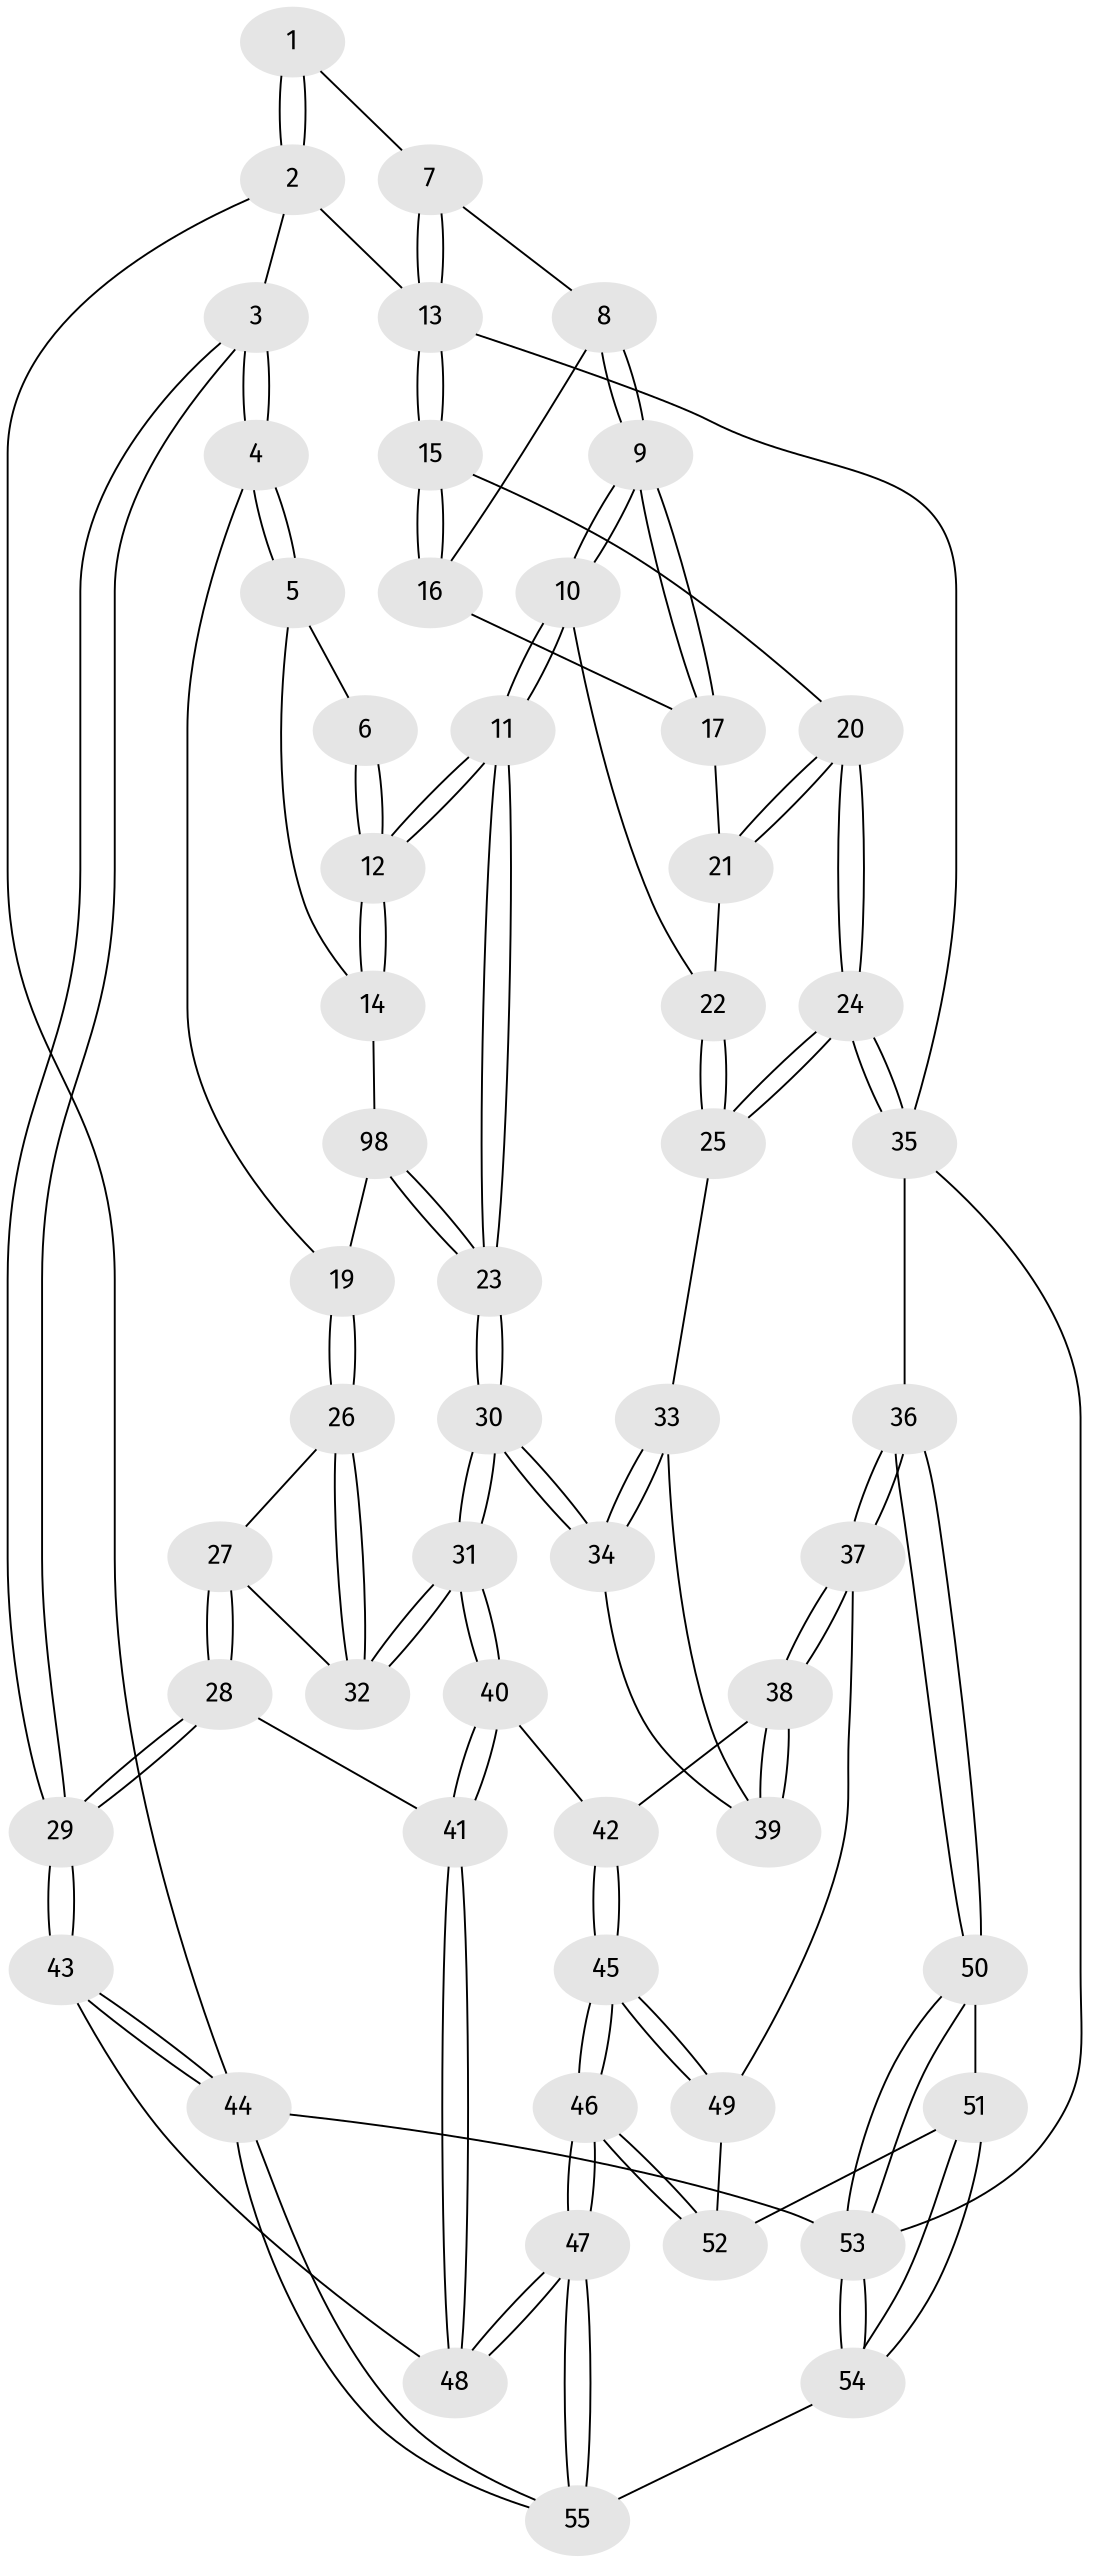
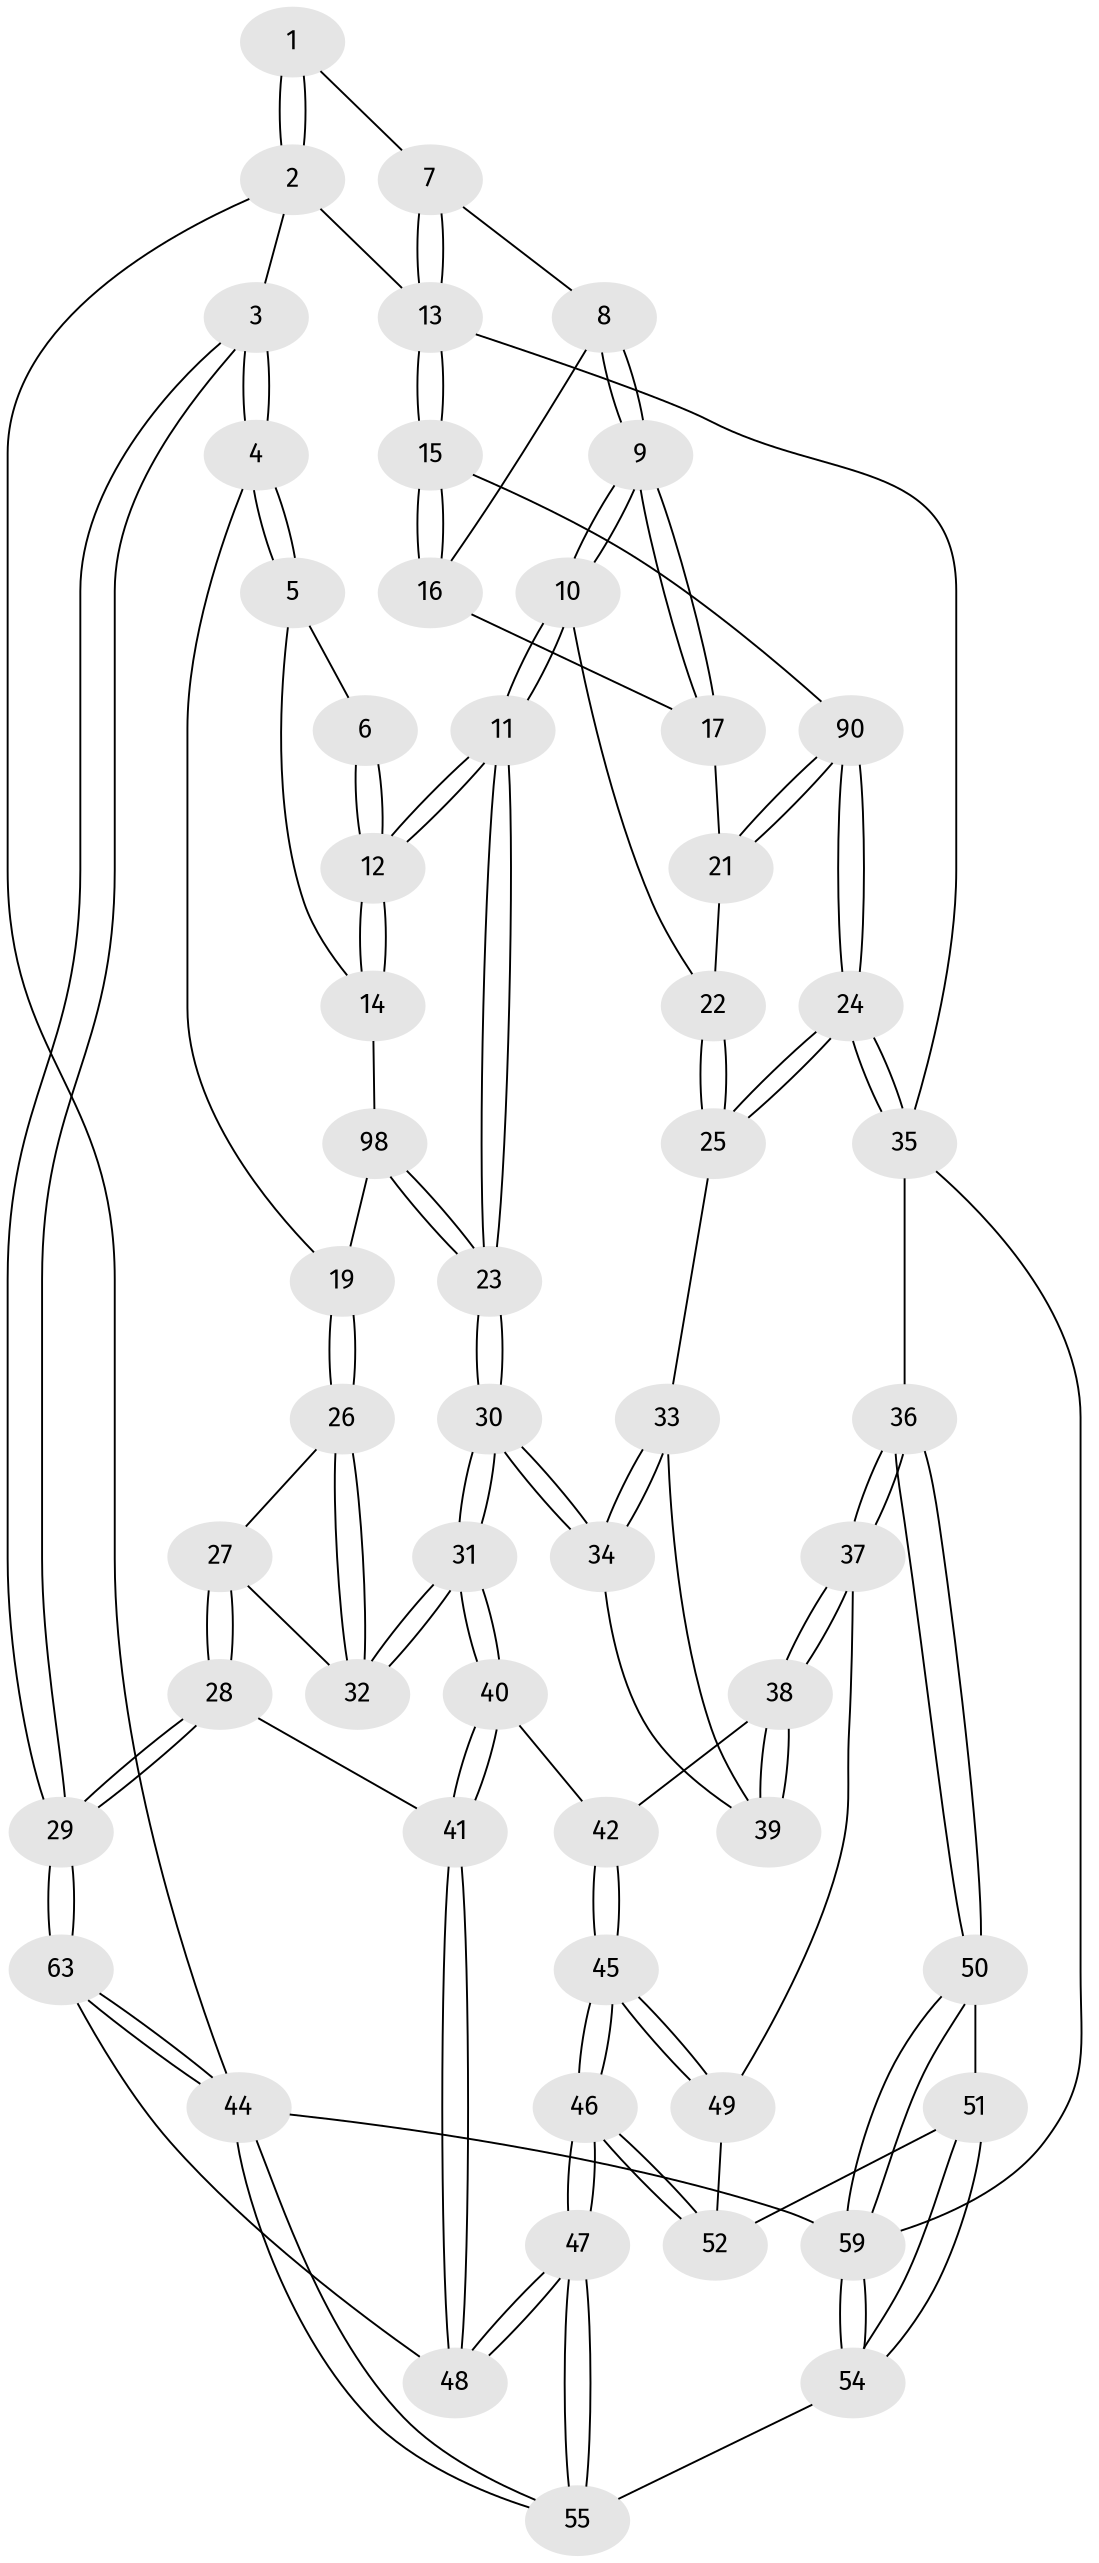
(851, 731) -> (851, 731)
(61, 1970) -> (61, 1970)
(853, 2245) -> (853, 2245)
